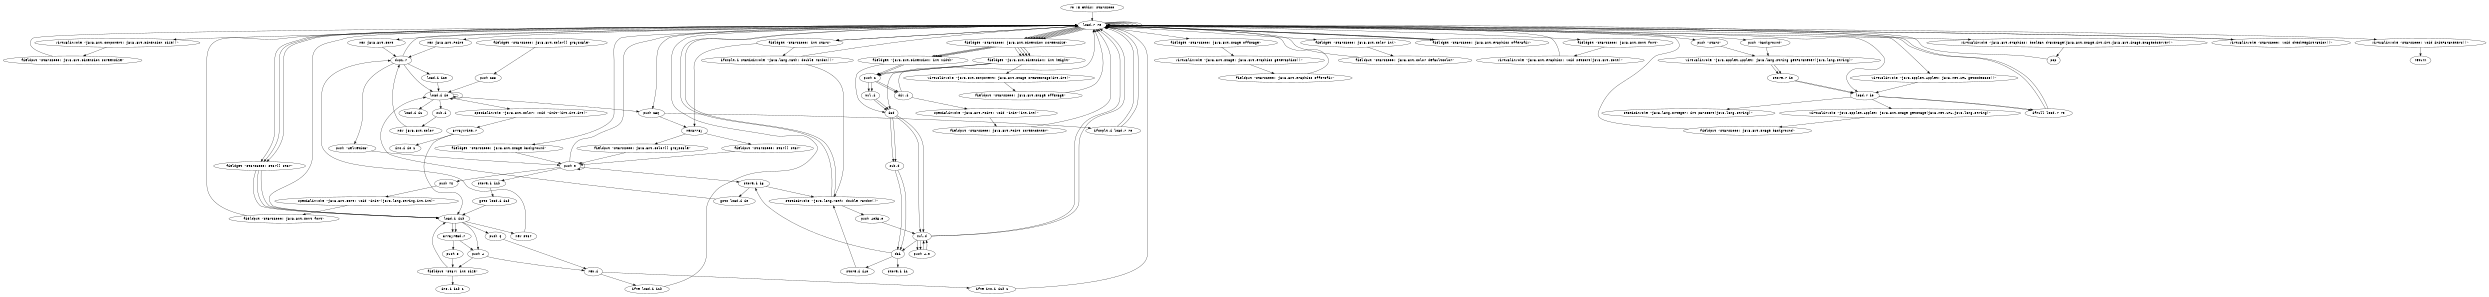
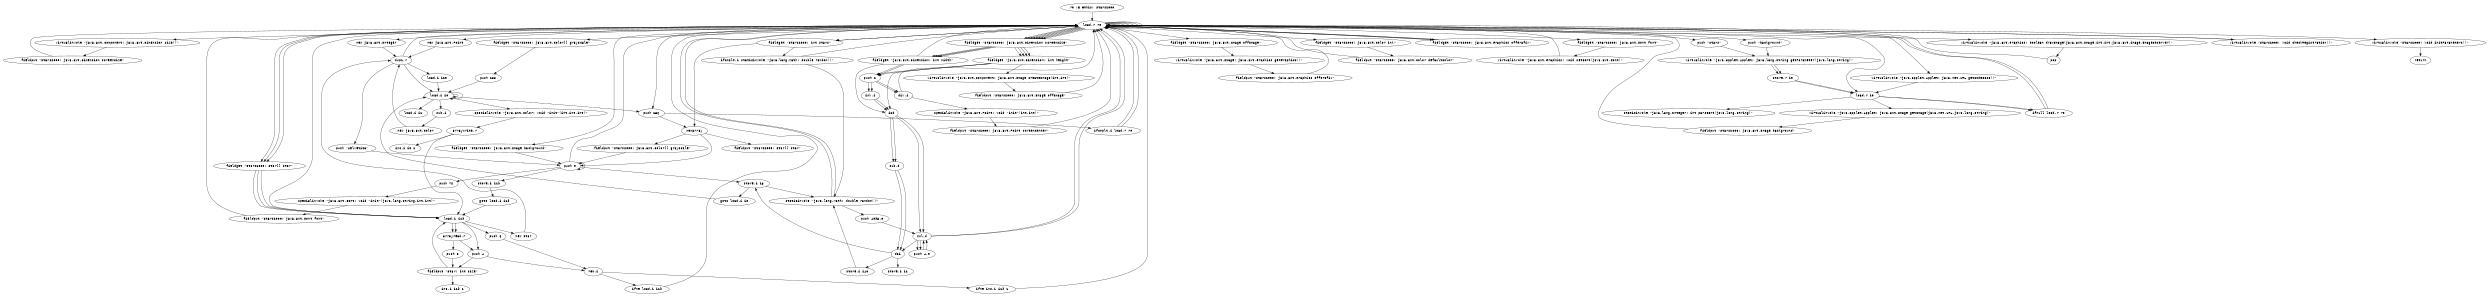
none -> (993, 30)
none -> (809, 31)
(376, 43) -> (376, 43)
(870, 96) -> (870, 96)
(659, 158) -> (659, 162)
